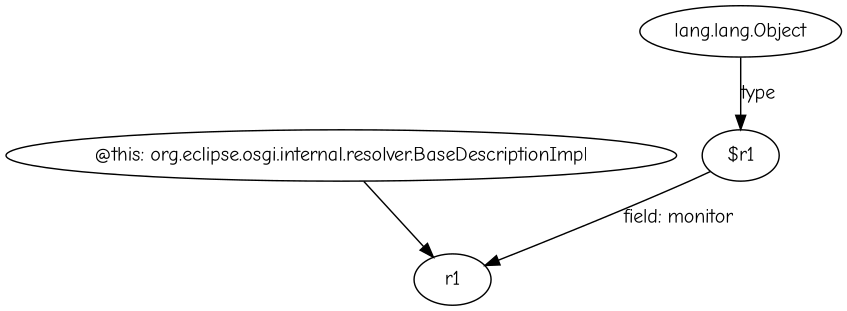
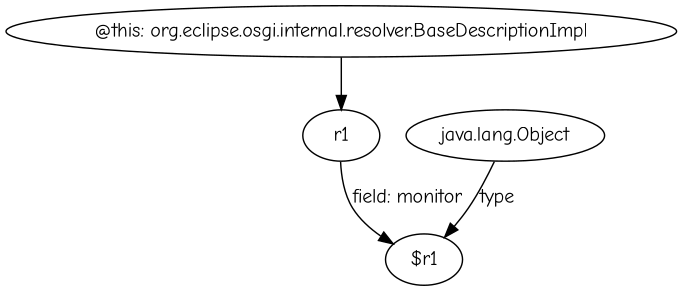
(741, 31) -> (505, 136)
(605, 217) -> (351, 204)
